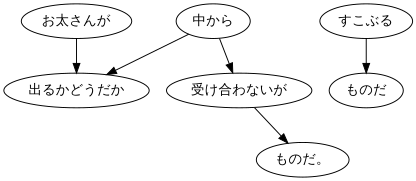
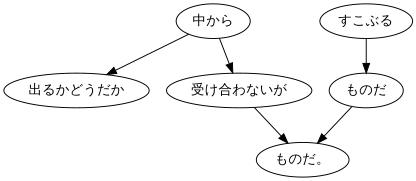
(77, 21) -> none
none -> (338, 121)
